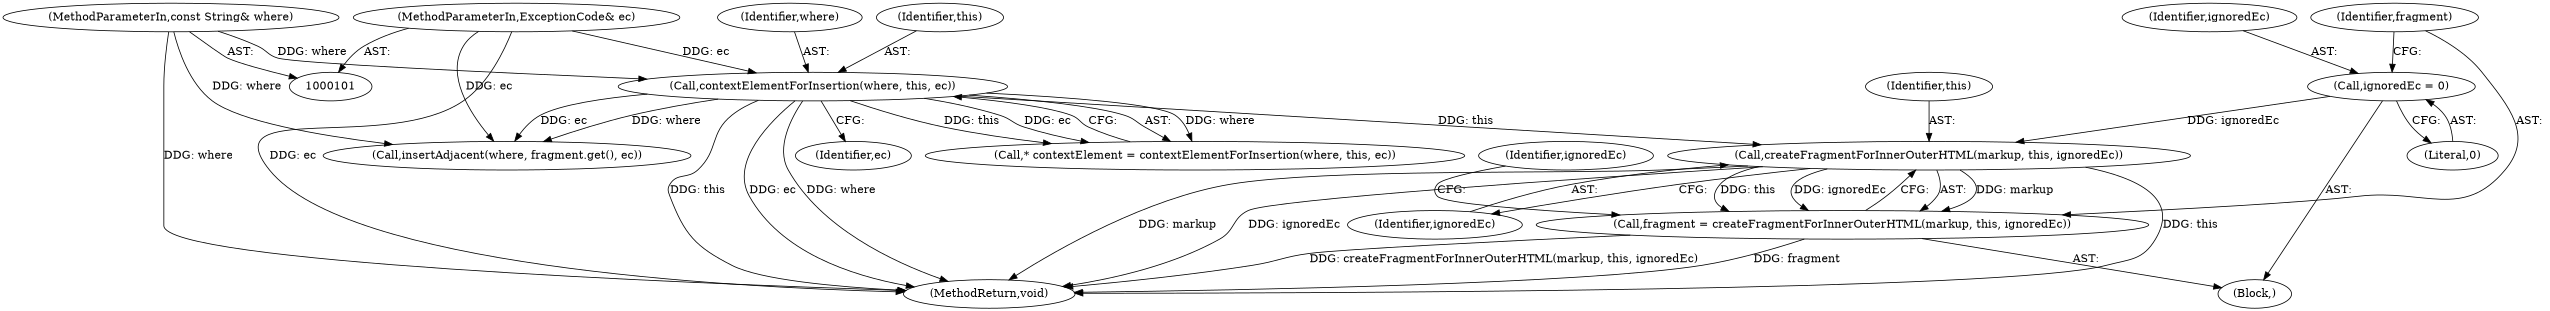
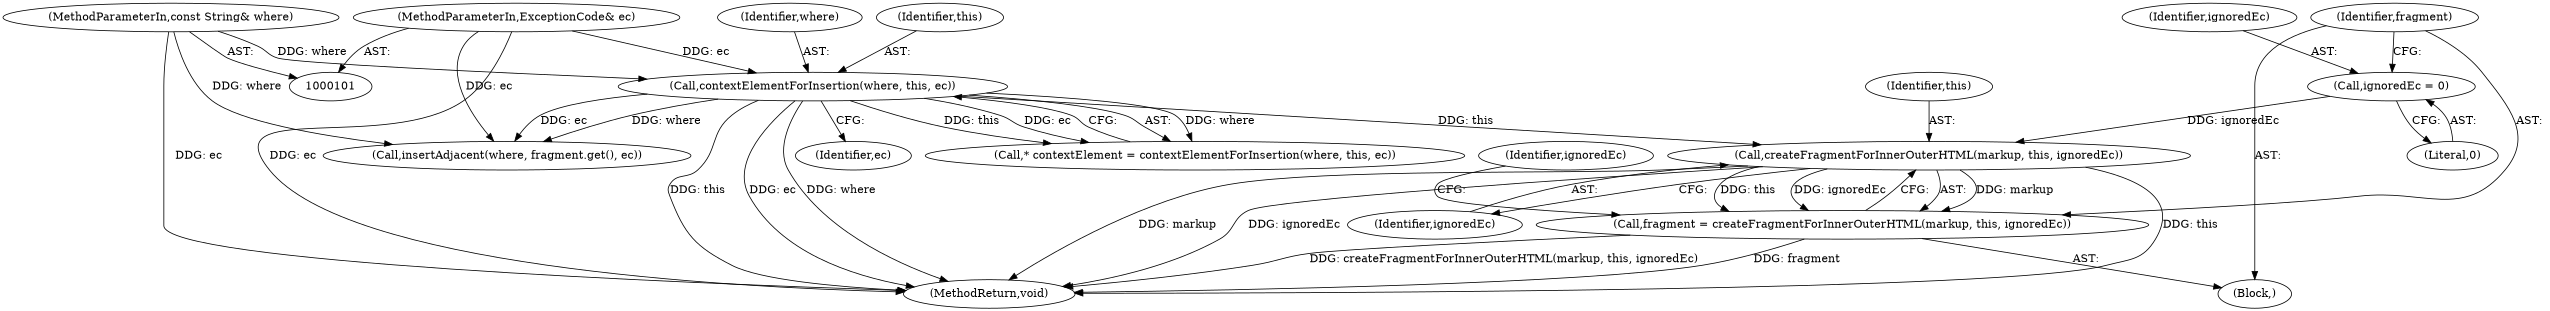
(199, 156) -> (199, 156)
(2325, 187) -> (2255, 128)
